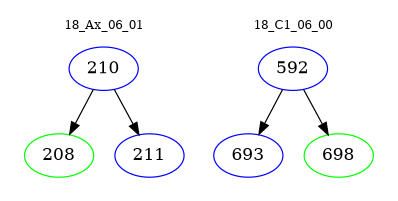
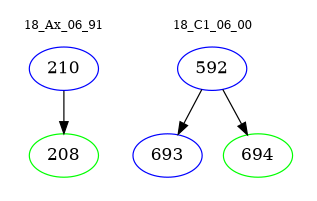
(104, 26) -> (64, 26)
(149, 156) -> none
(339, 156) -> (258, 156)
